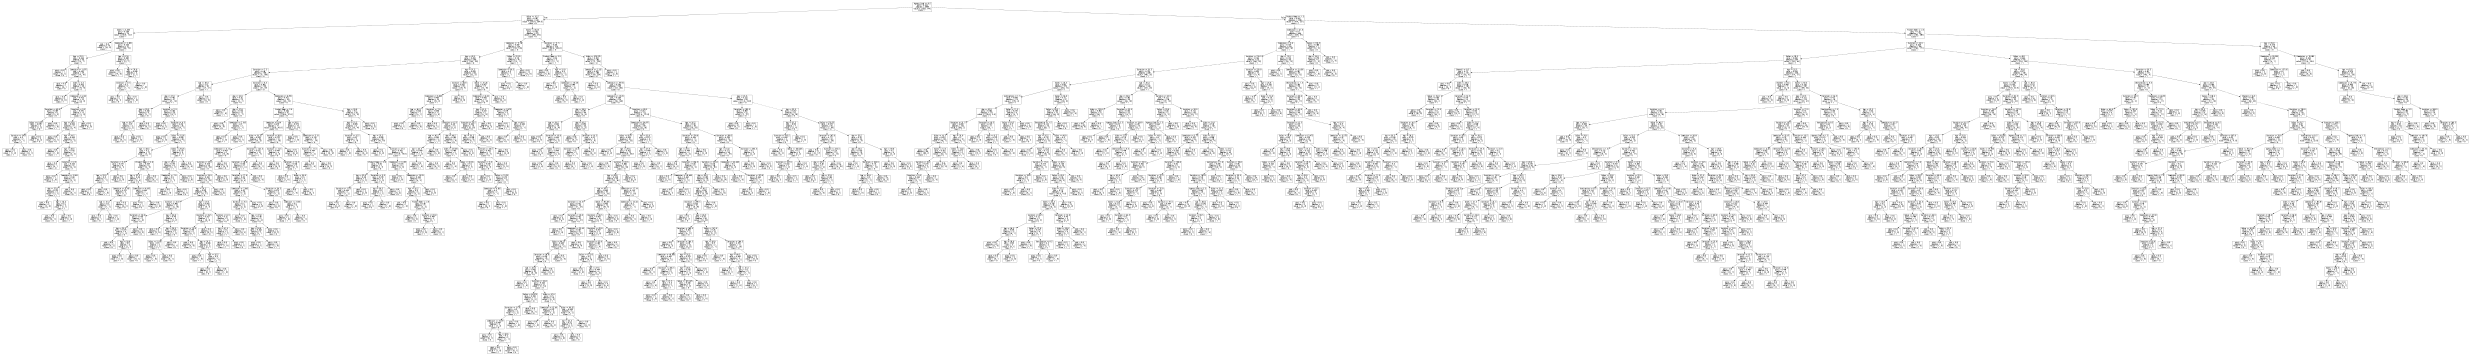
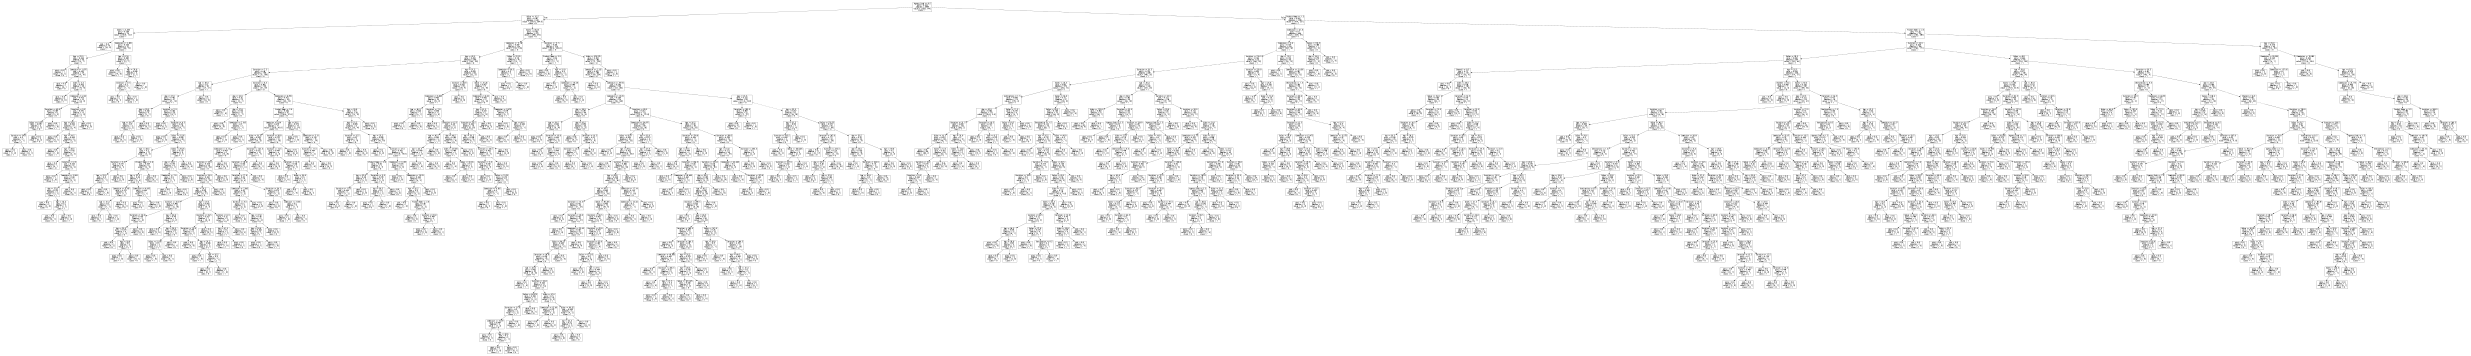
(1009, 245) -> (1009, 245)
